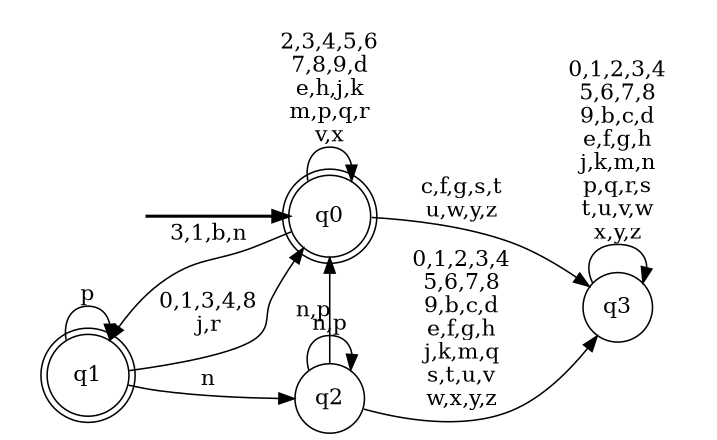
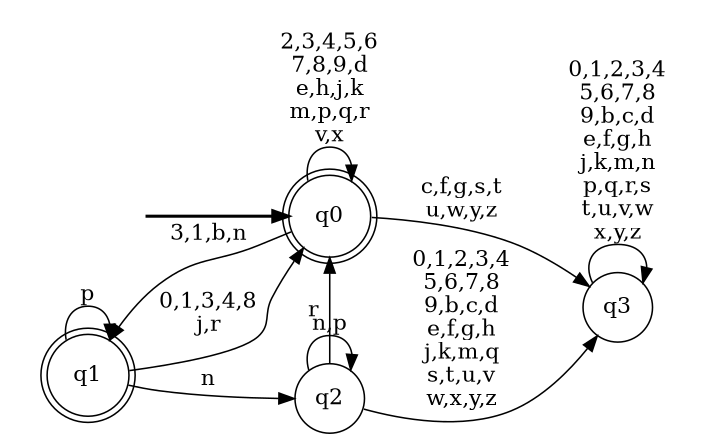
(314, 310) -> (314, 310)
